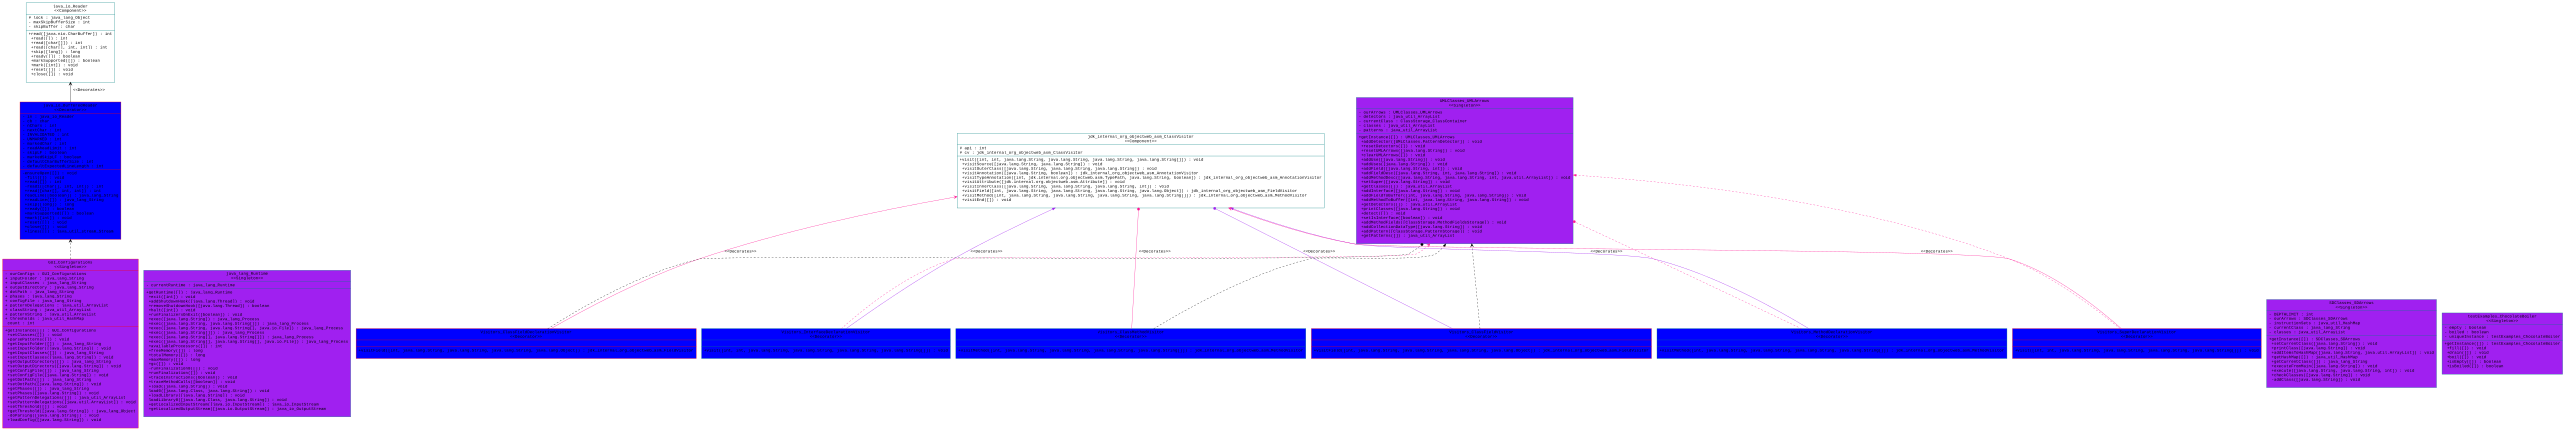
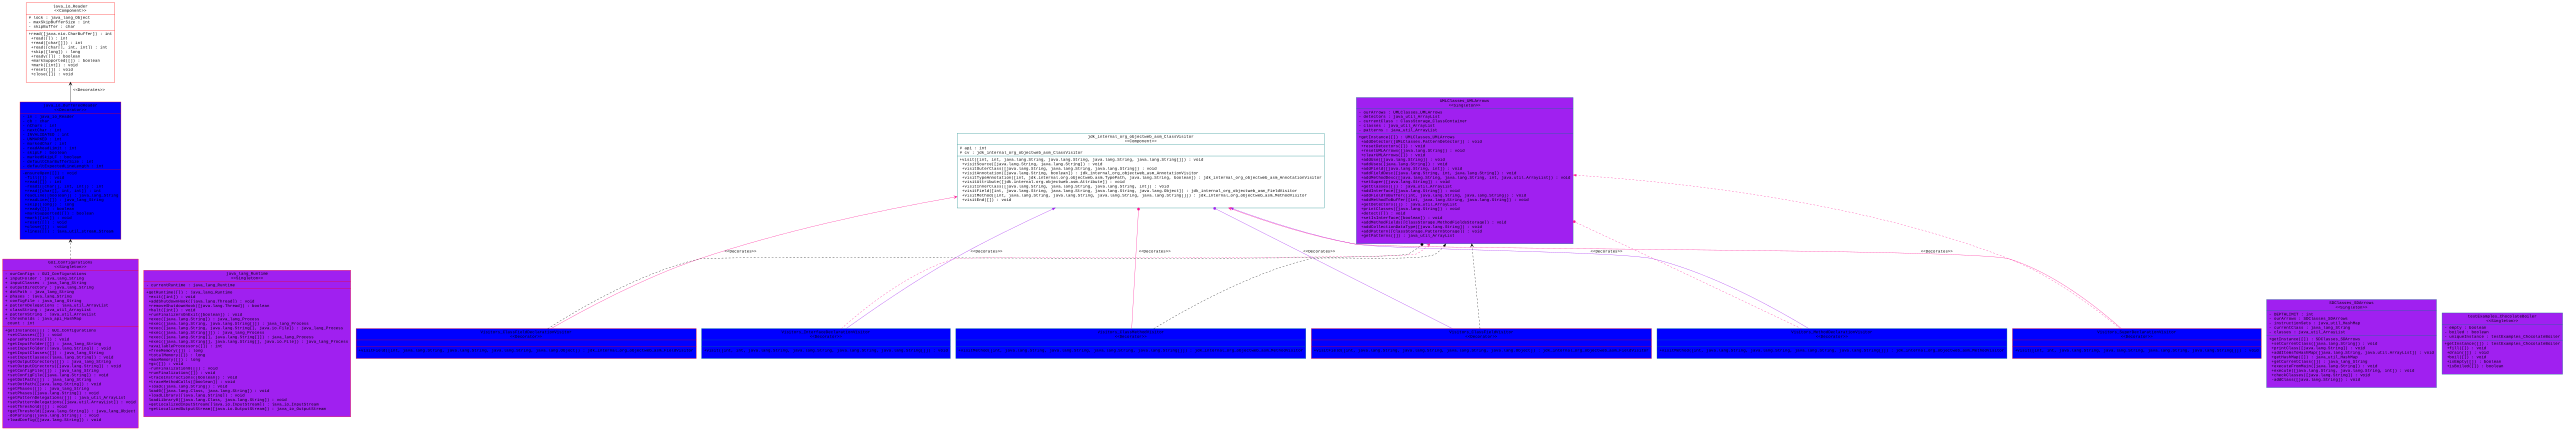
(70, 43) -> (70, 43)
(45, 319) -> (43, 319)
(247, 344) -> (247, 344)
